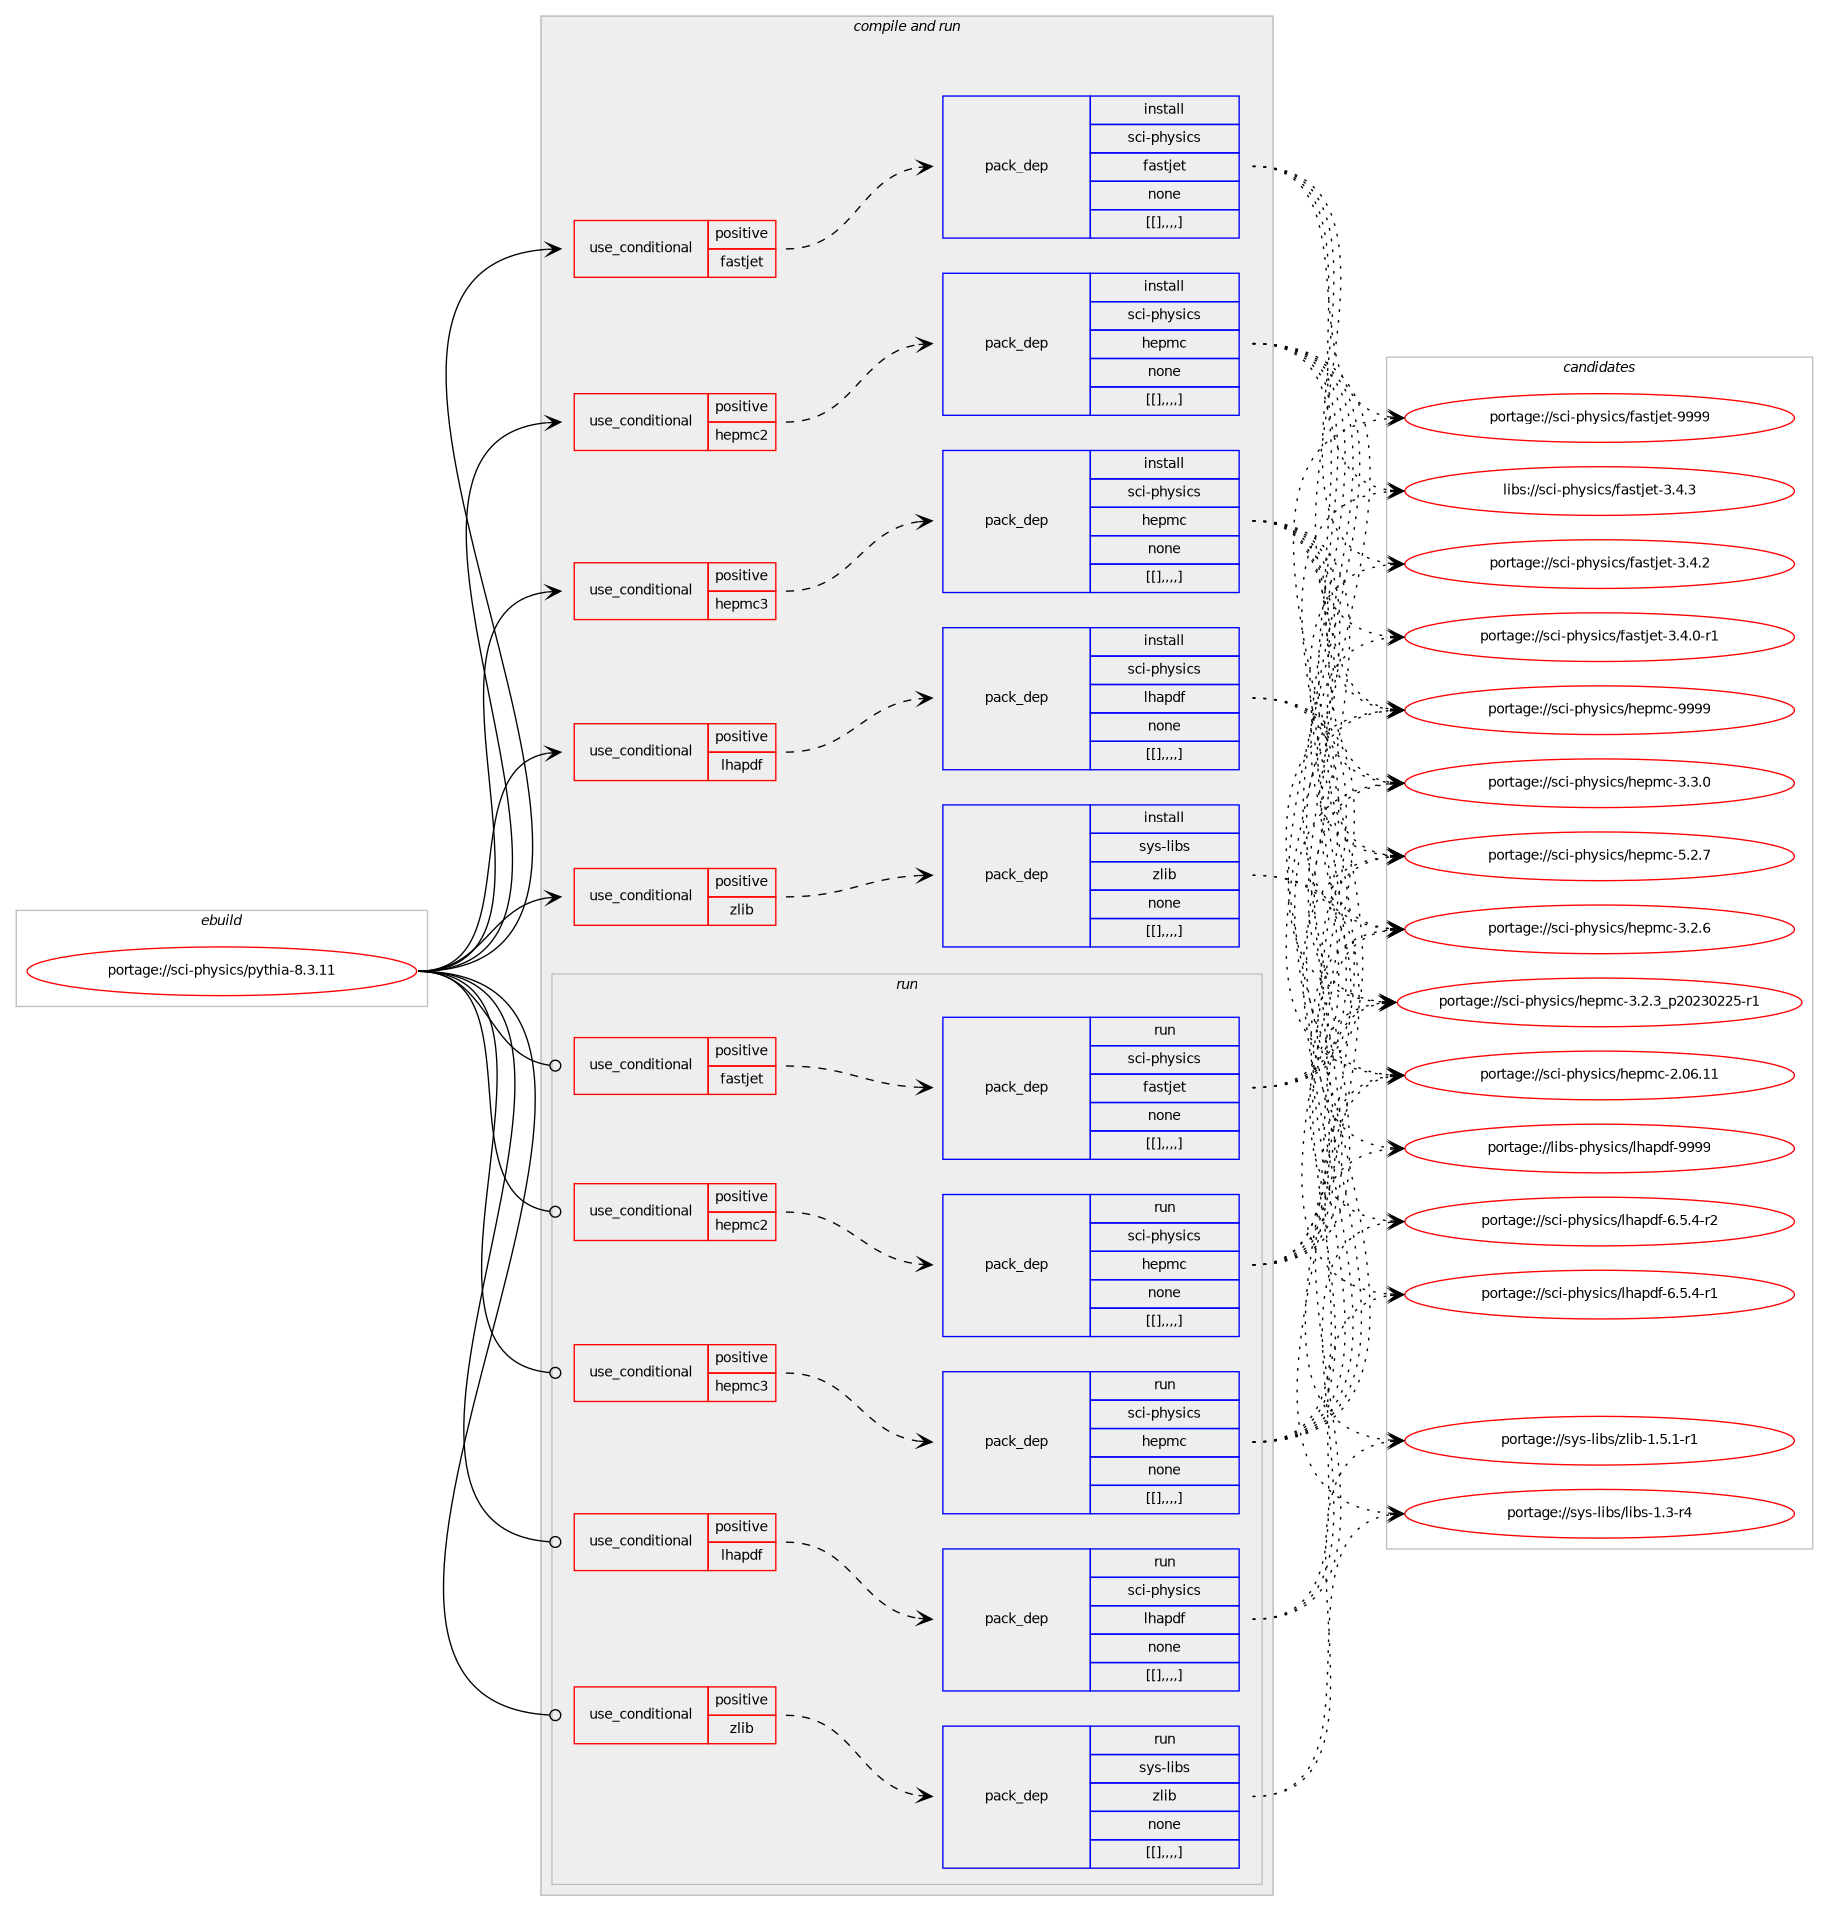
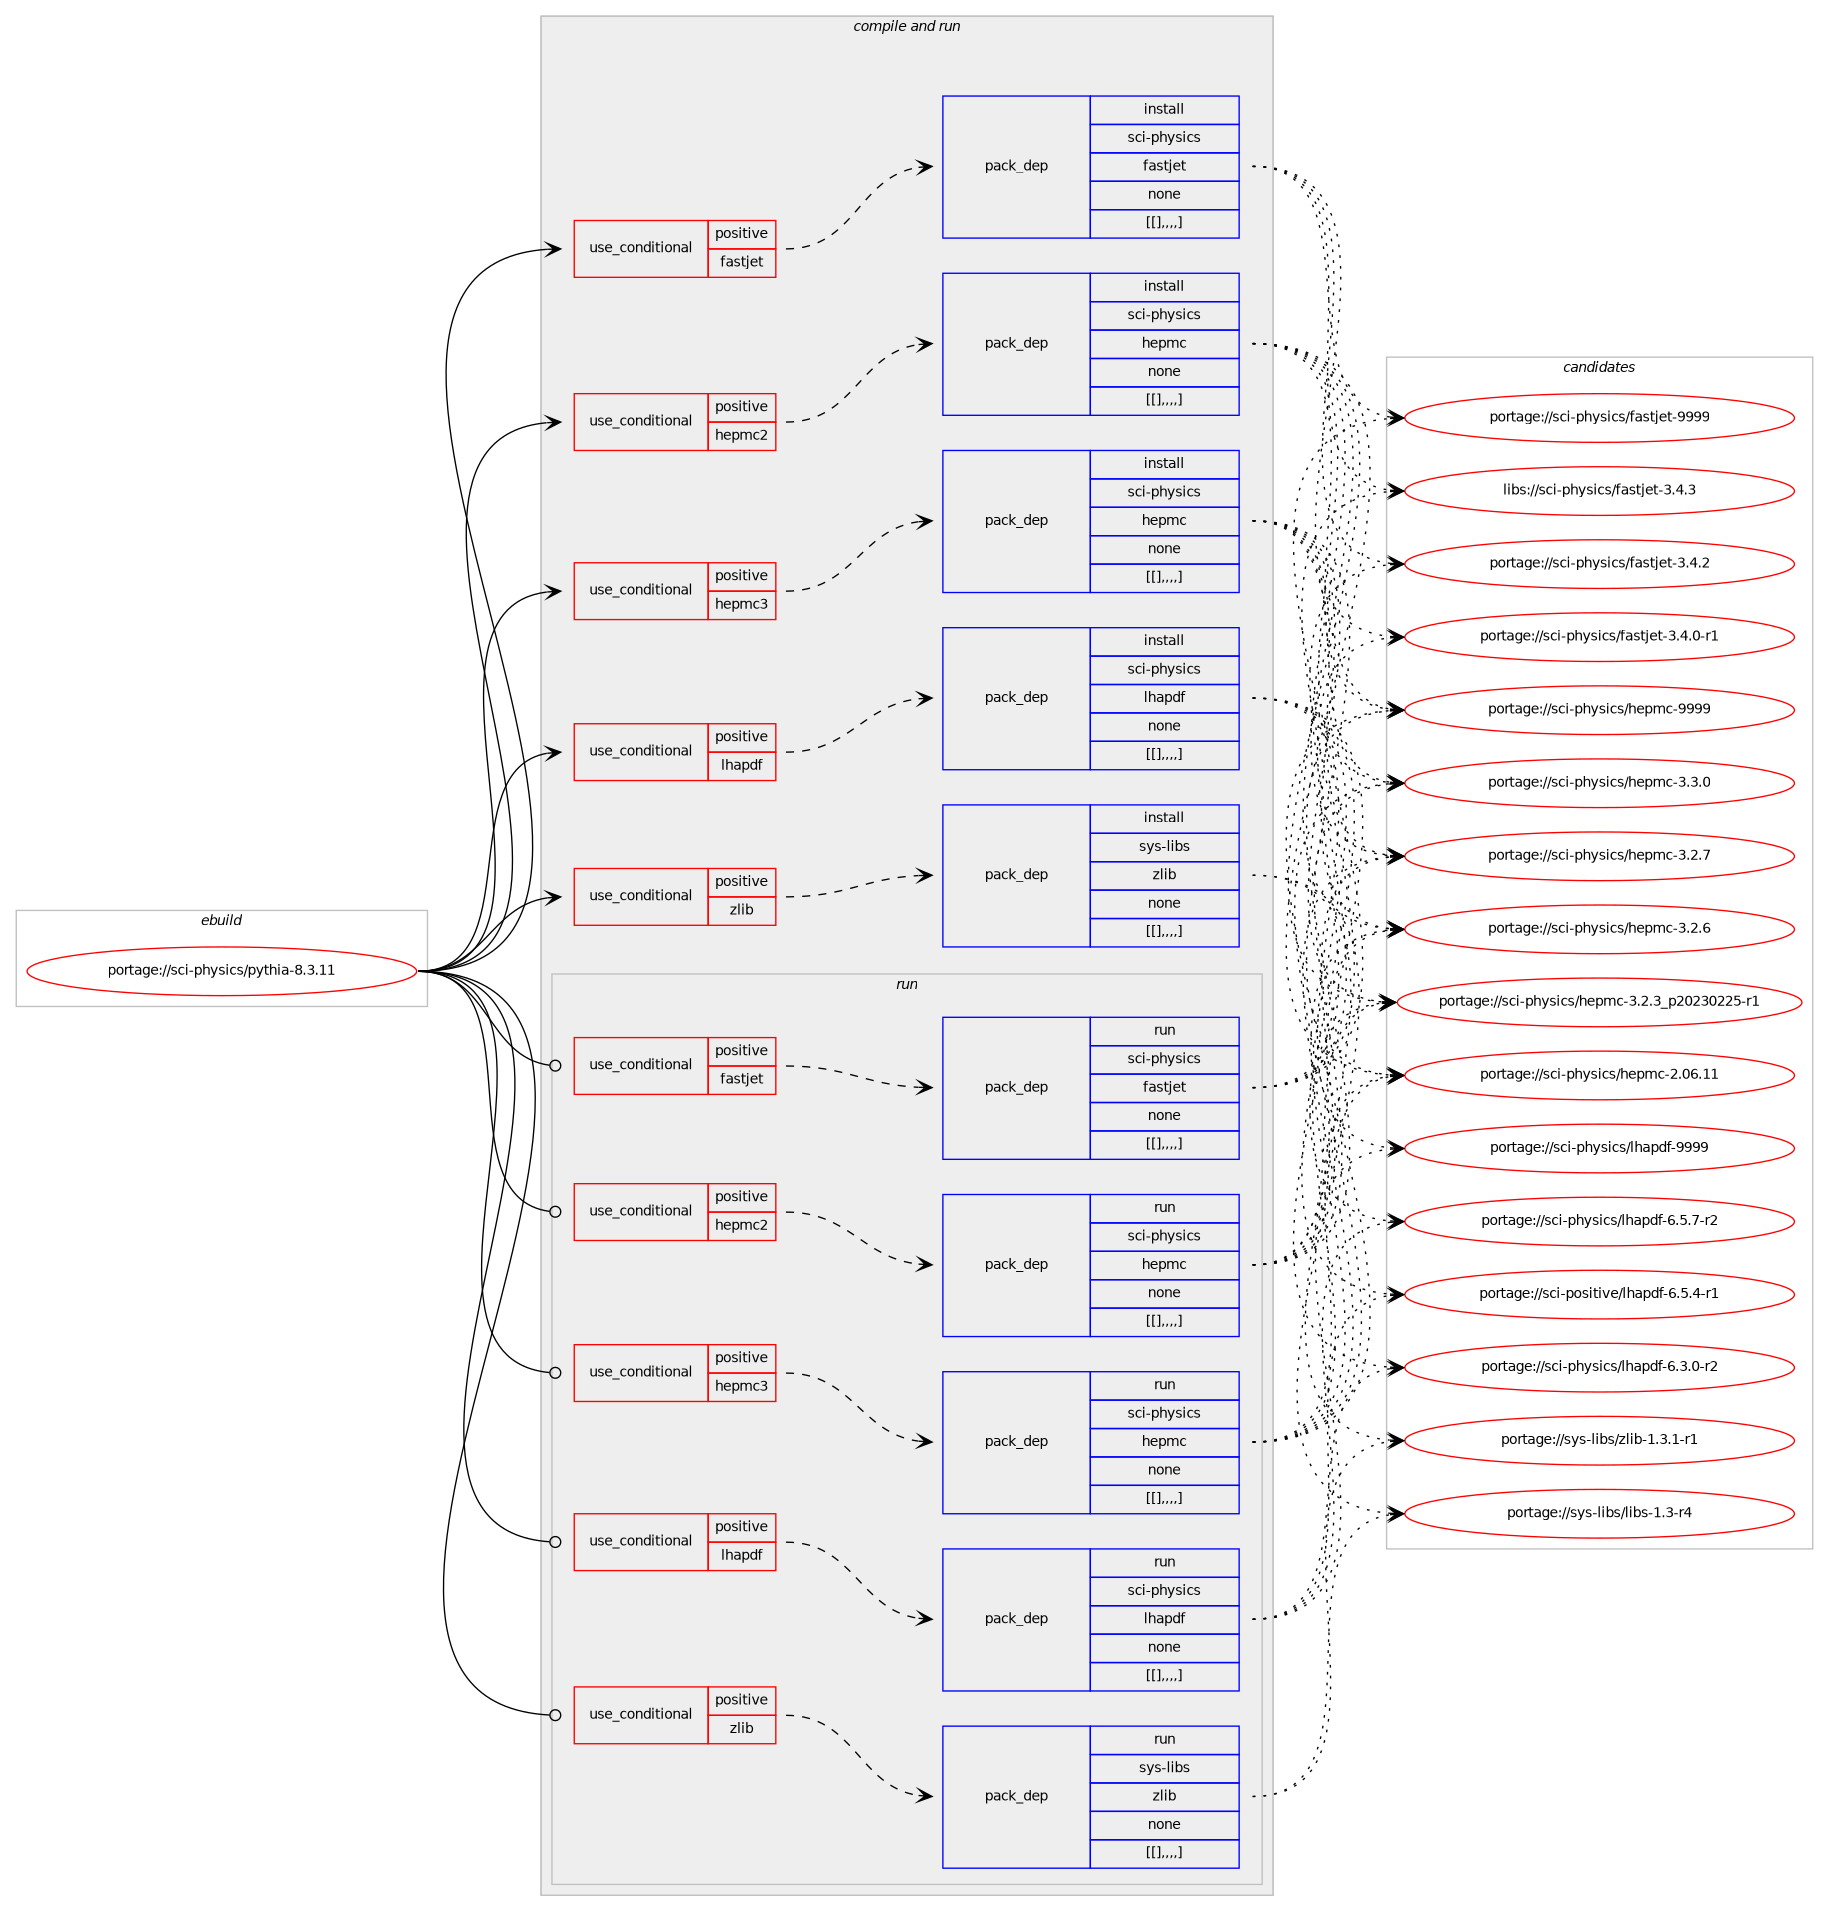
(1600, 856) -> (1600, 856)
(1600, 1149) -> (1600, 1149)
(1600, 1222) -> (1600, 1222)
(1600, 1295) -> (1600, 1295)
none -> (1600, 1368)
(1600, 1441) -> (1600, 1441)
